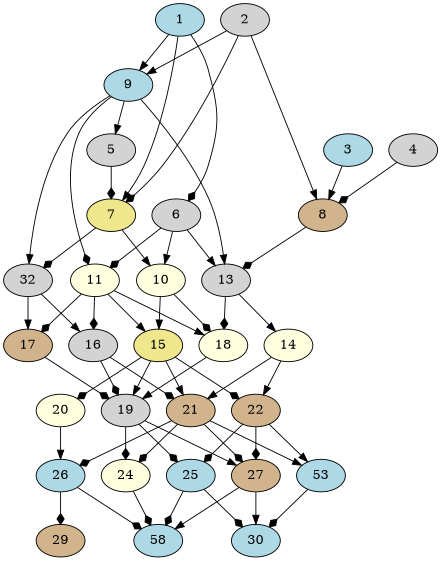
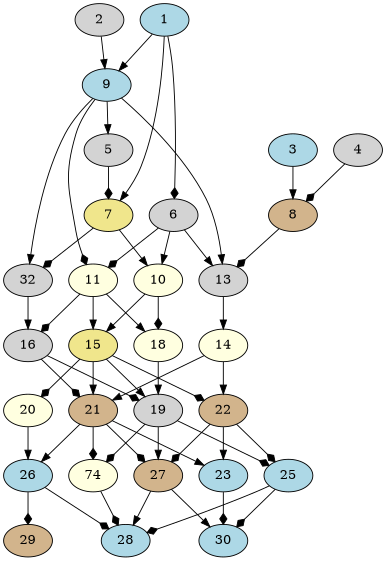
(282, 113) -> none
(193, 120) -> none
(225, 308) -> none
(28, 345) -> none
(133, 440) -> (64, 440)
(126, 476) -> (93, 476)
(321, 476) -> (223, 476)
(158, 541) -> (126, 541)
